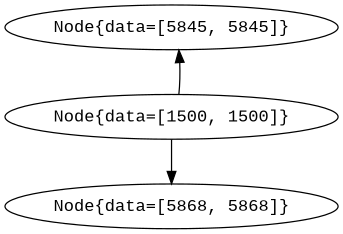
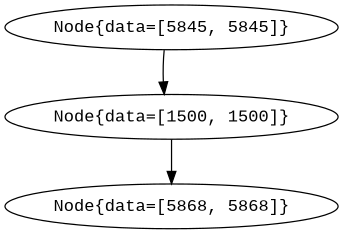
(180, 78) -> (163, 66)
